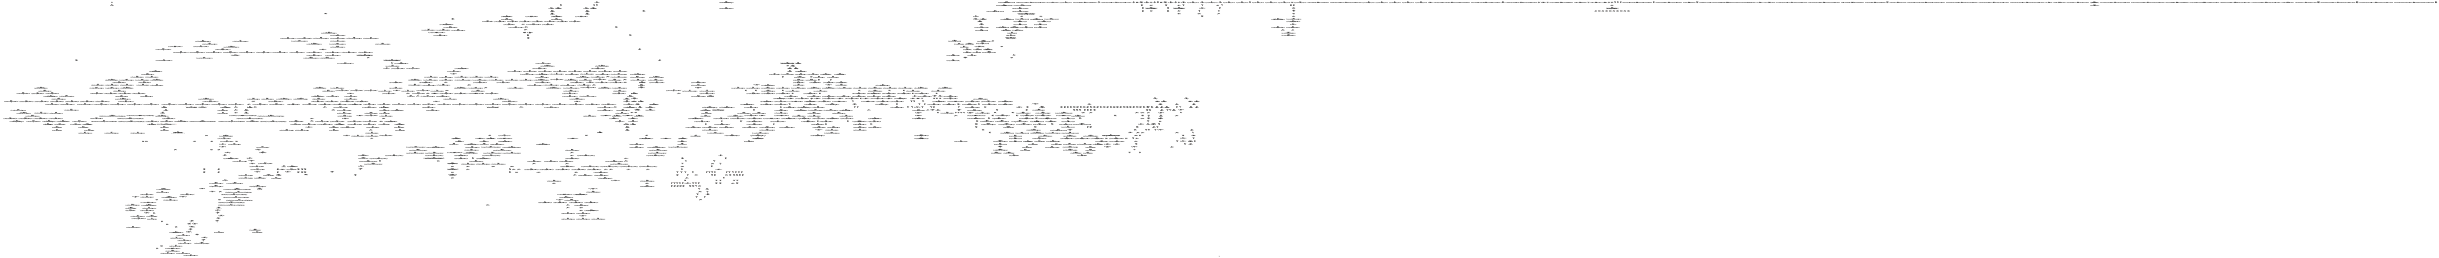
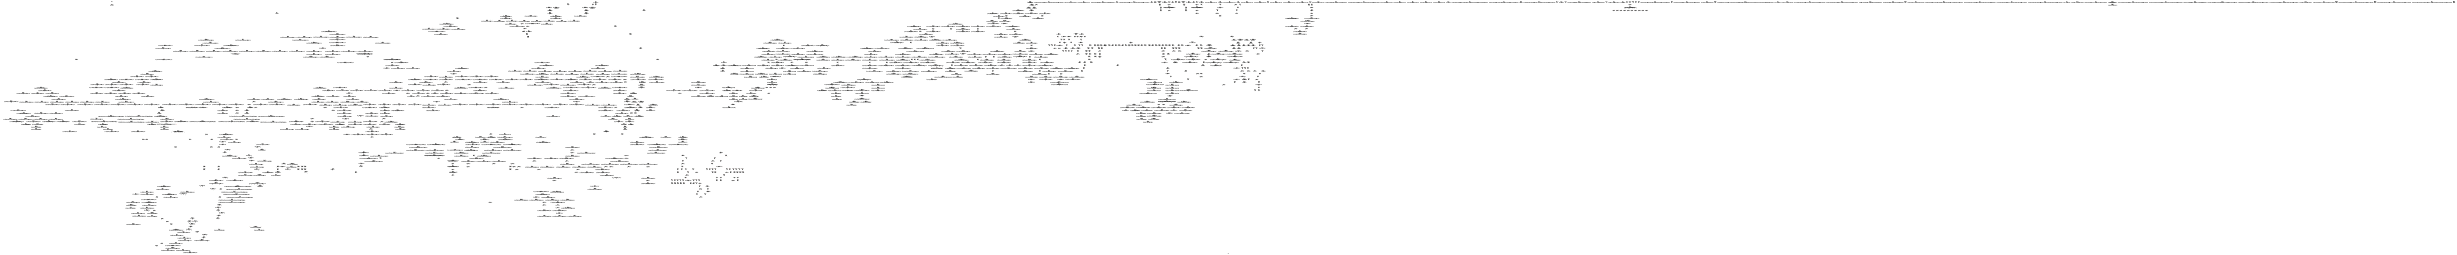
(787, 63) -> none
